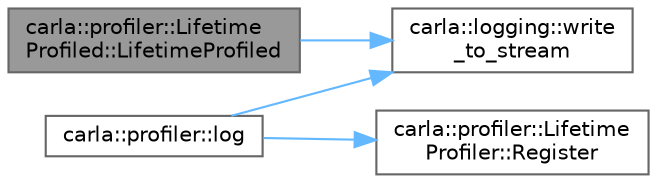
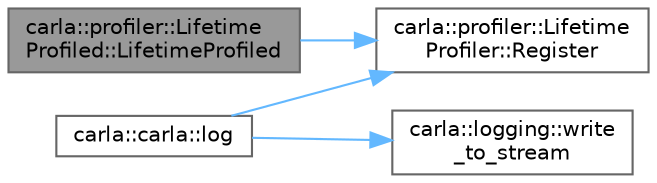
(335, 40) -> (327, 40)
(154, 136) -> (154, 136)
